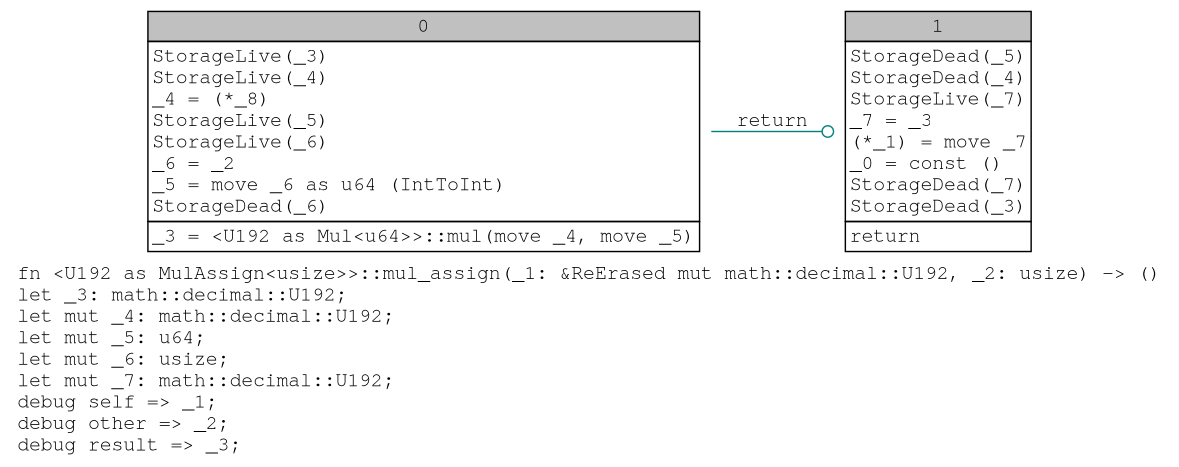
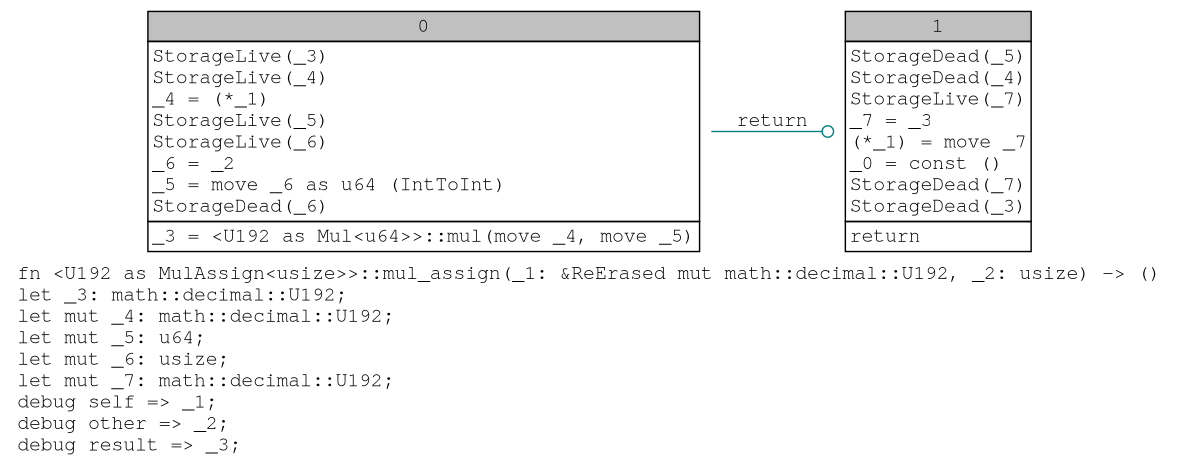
(212, 99) -> (212, 99)
